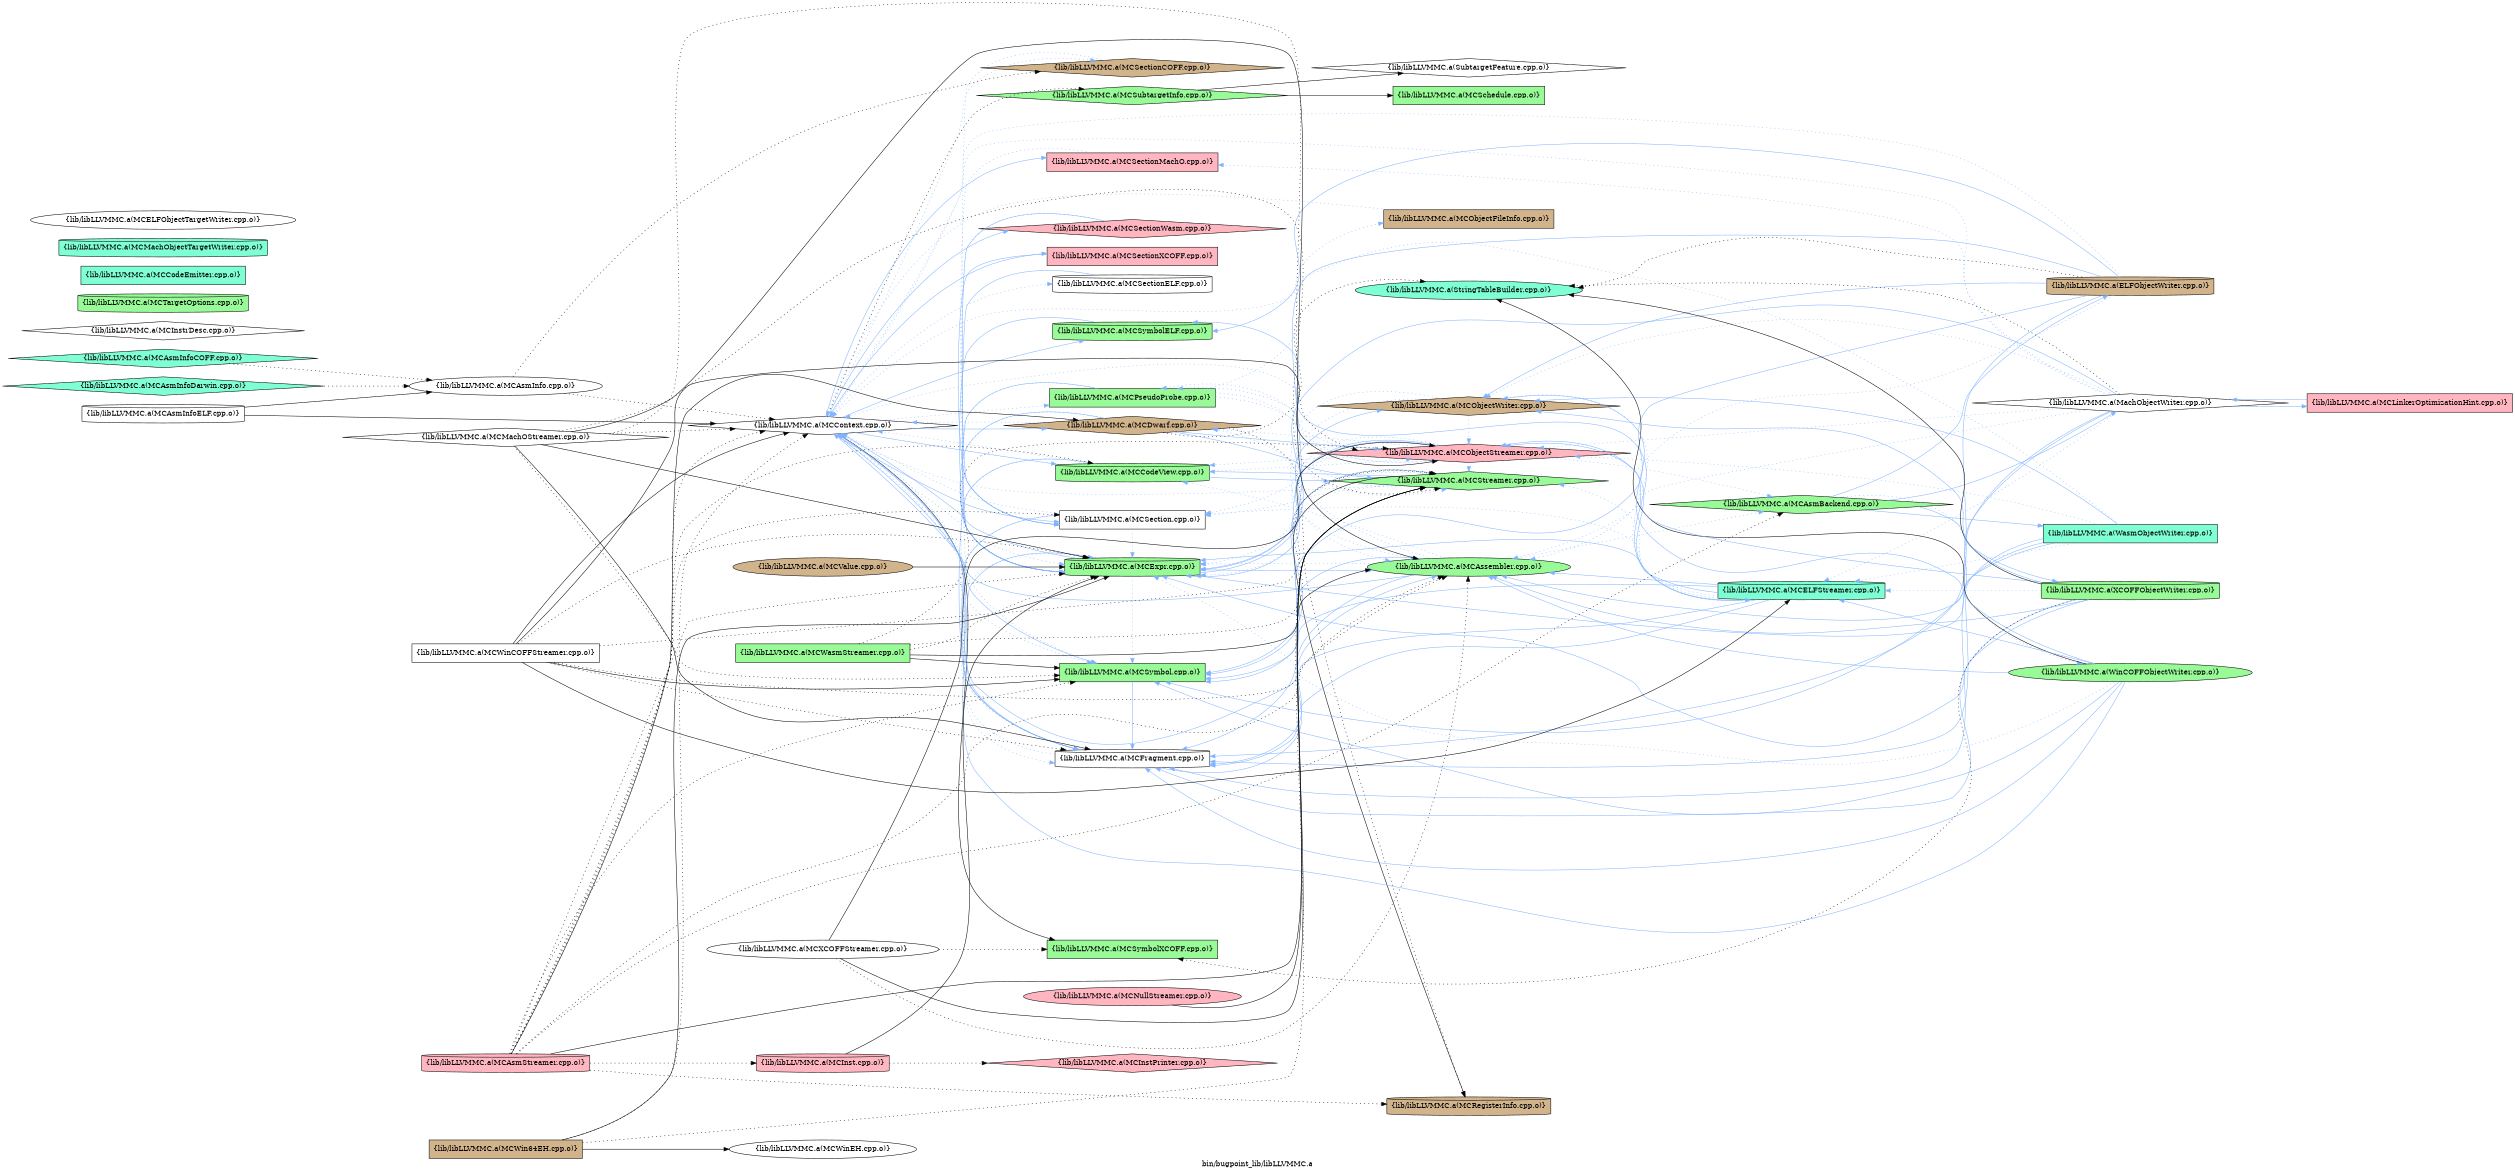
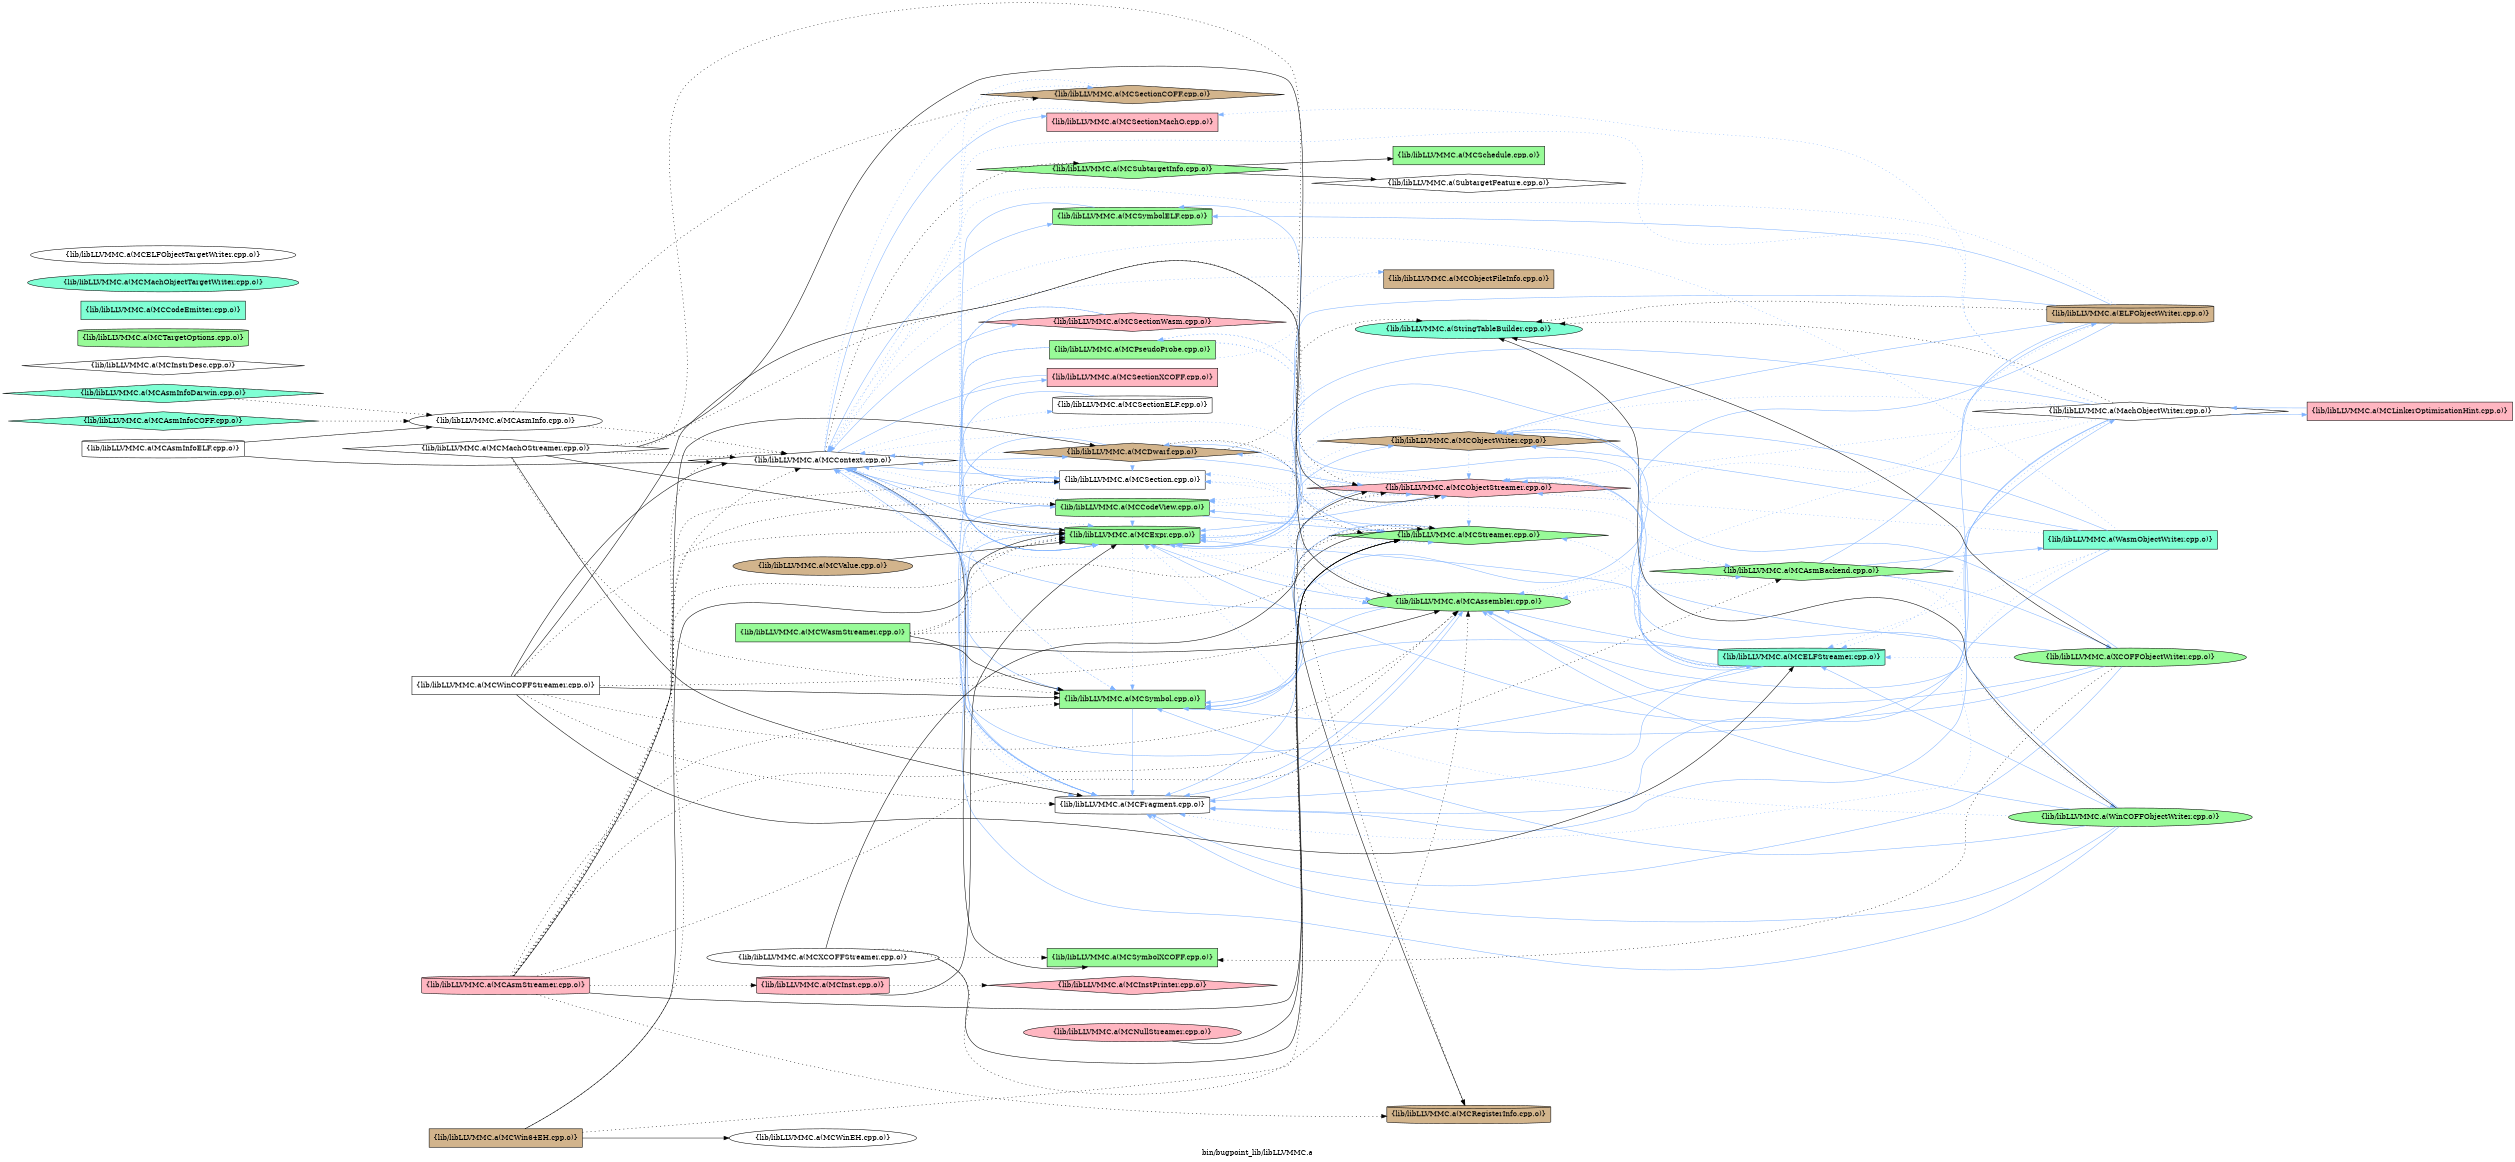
(163, 248) -> (163, 283)
(951, 414) -> none
(2130, 591) -> (2130, 657)
(1699, 795) -> (1726, 818)
